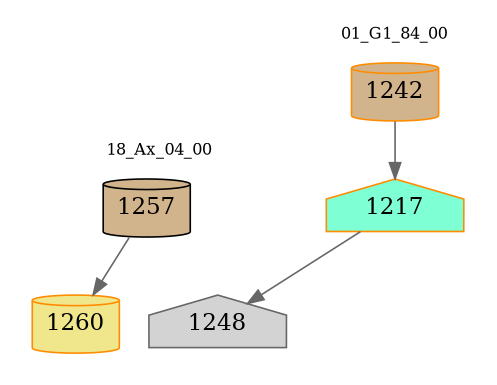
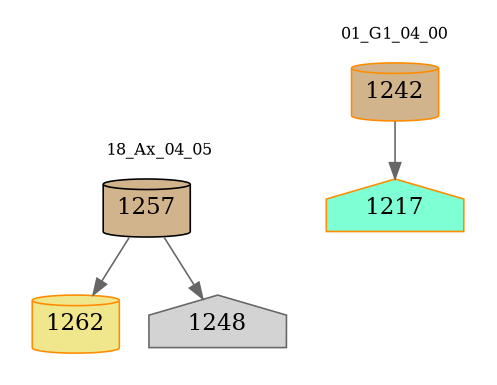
(395, 35) -> (395, 35)
(160, 151) -> (160, 151)
(311, 263) -> (179, 261)
(76, 324) -> (76, 324)
